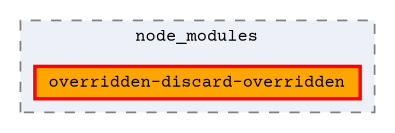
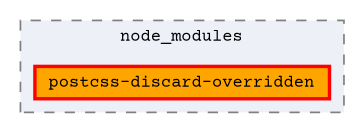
(198, 83) -> (182, 83)
